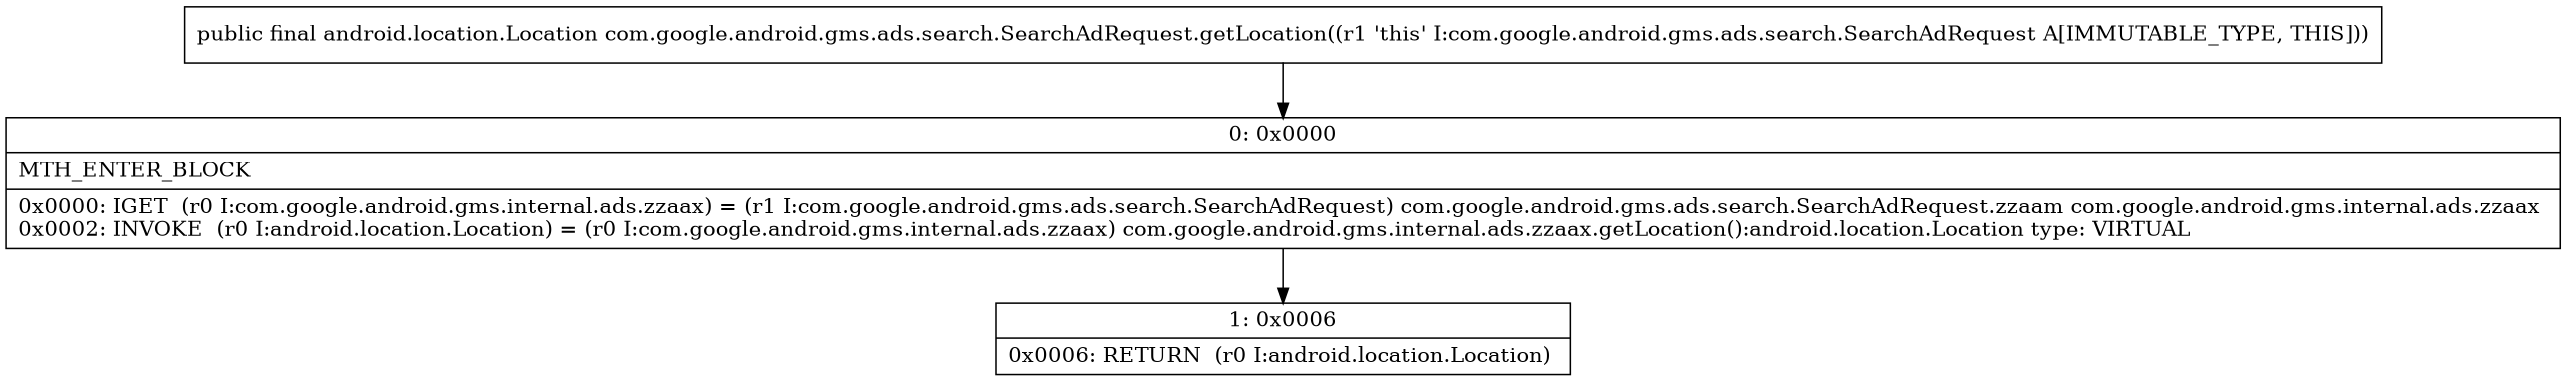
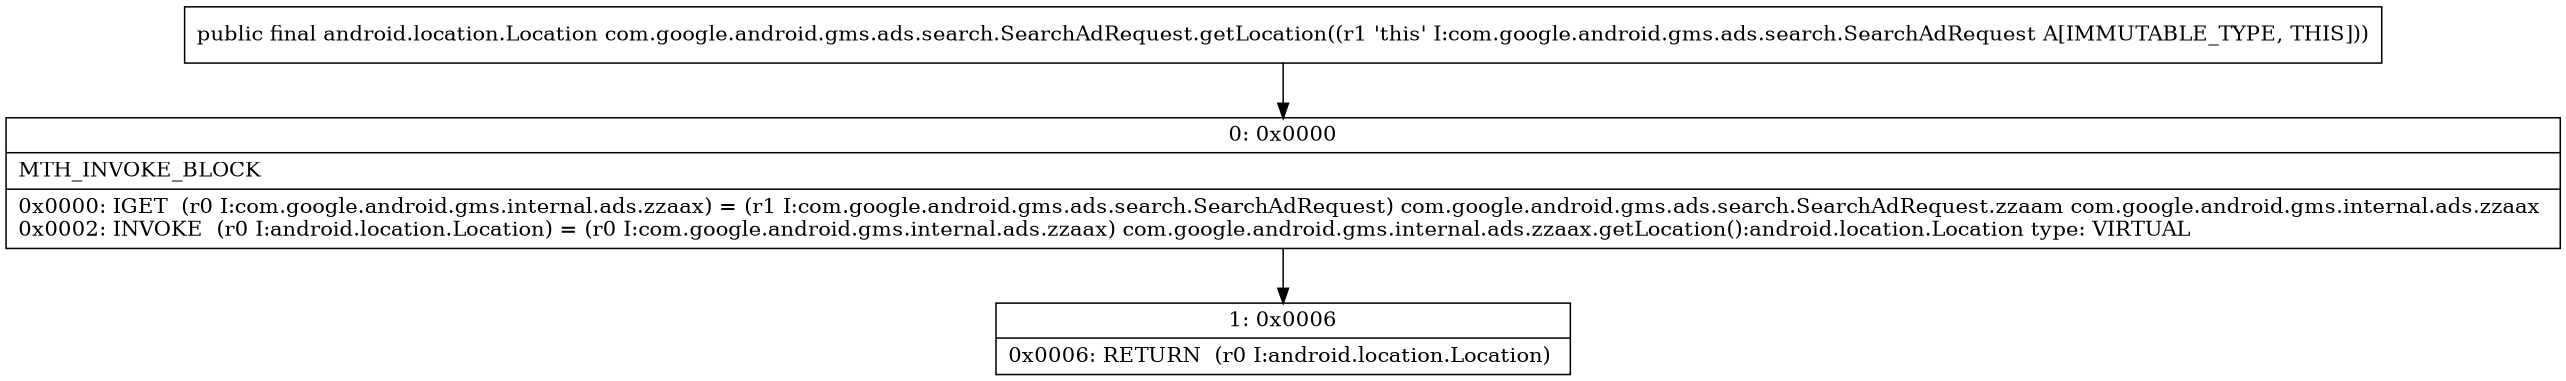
(135, 170) -> (140, 170)
